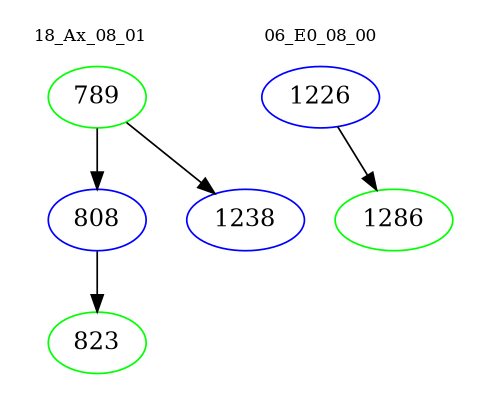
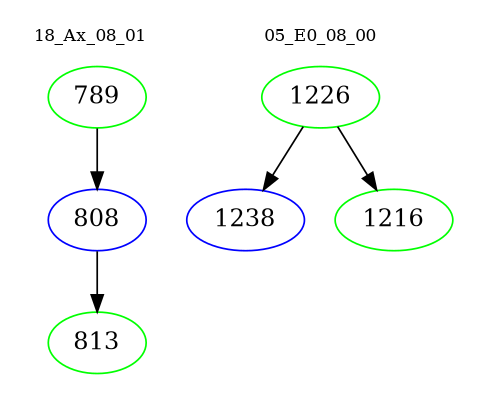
(321, 37) -> (321, 37)
(321, 97) -> (321, 97)
(149, 141) -> (288, 151)
(394, 220) -> (394, 220)
(97, 343) -> (97, 343)
